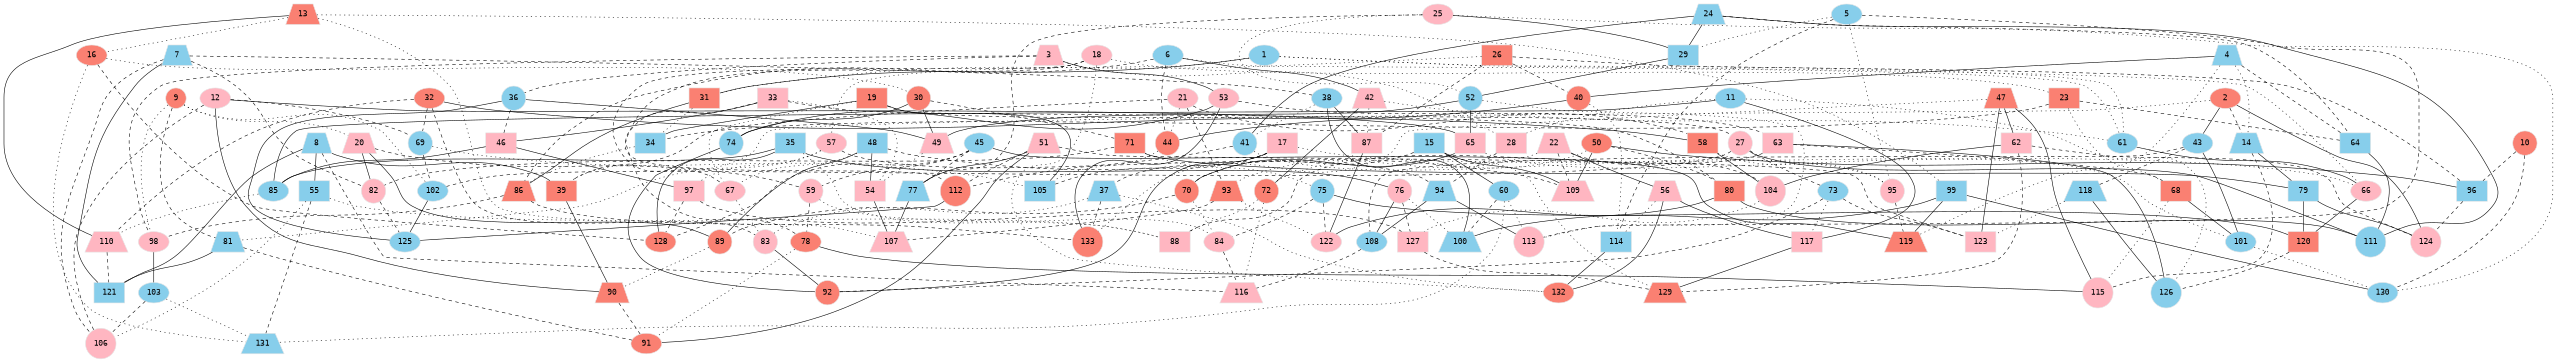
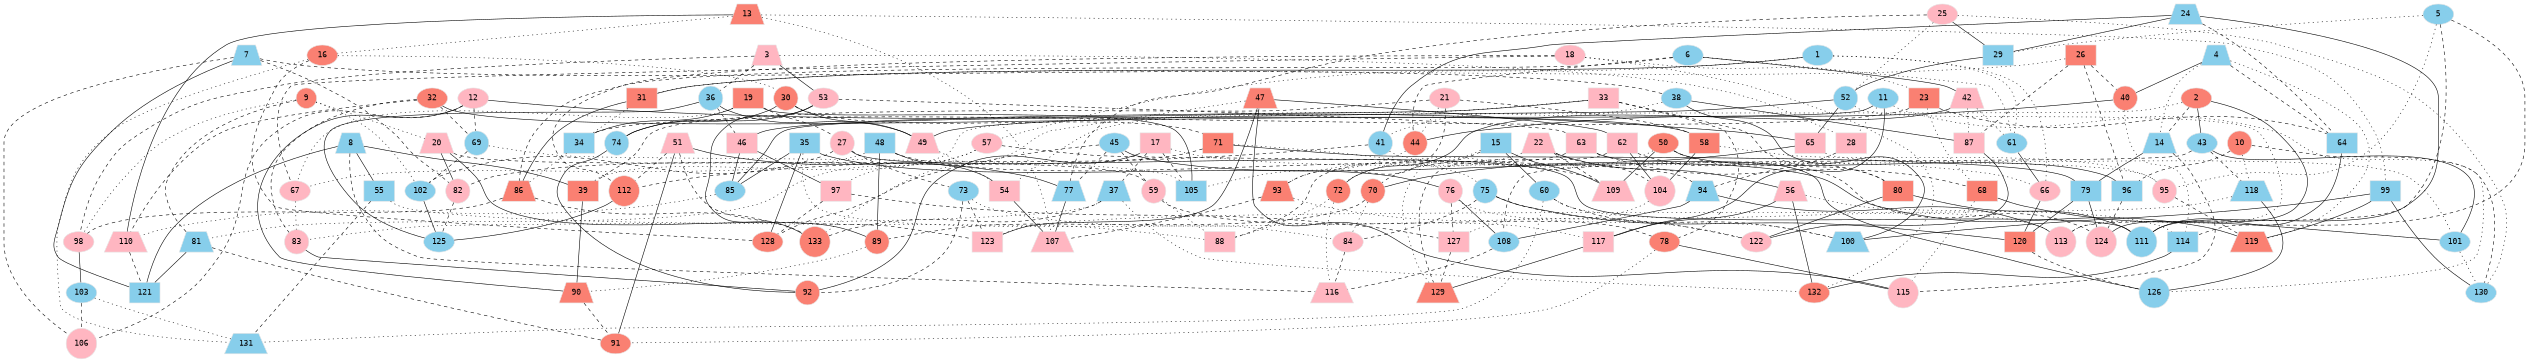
none -> (2246, 168)
(219, 281) -> none
